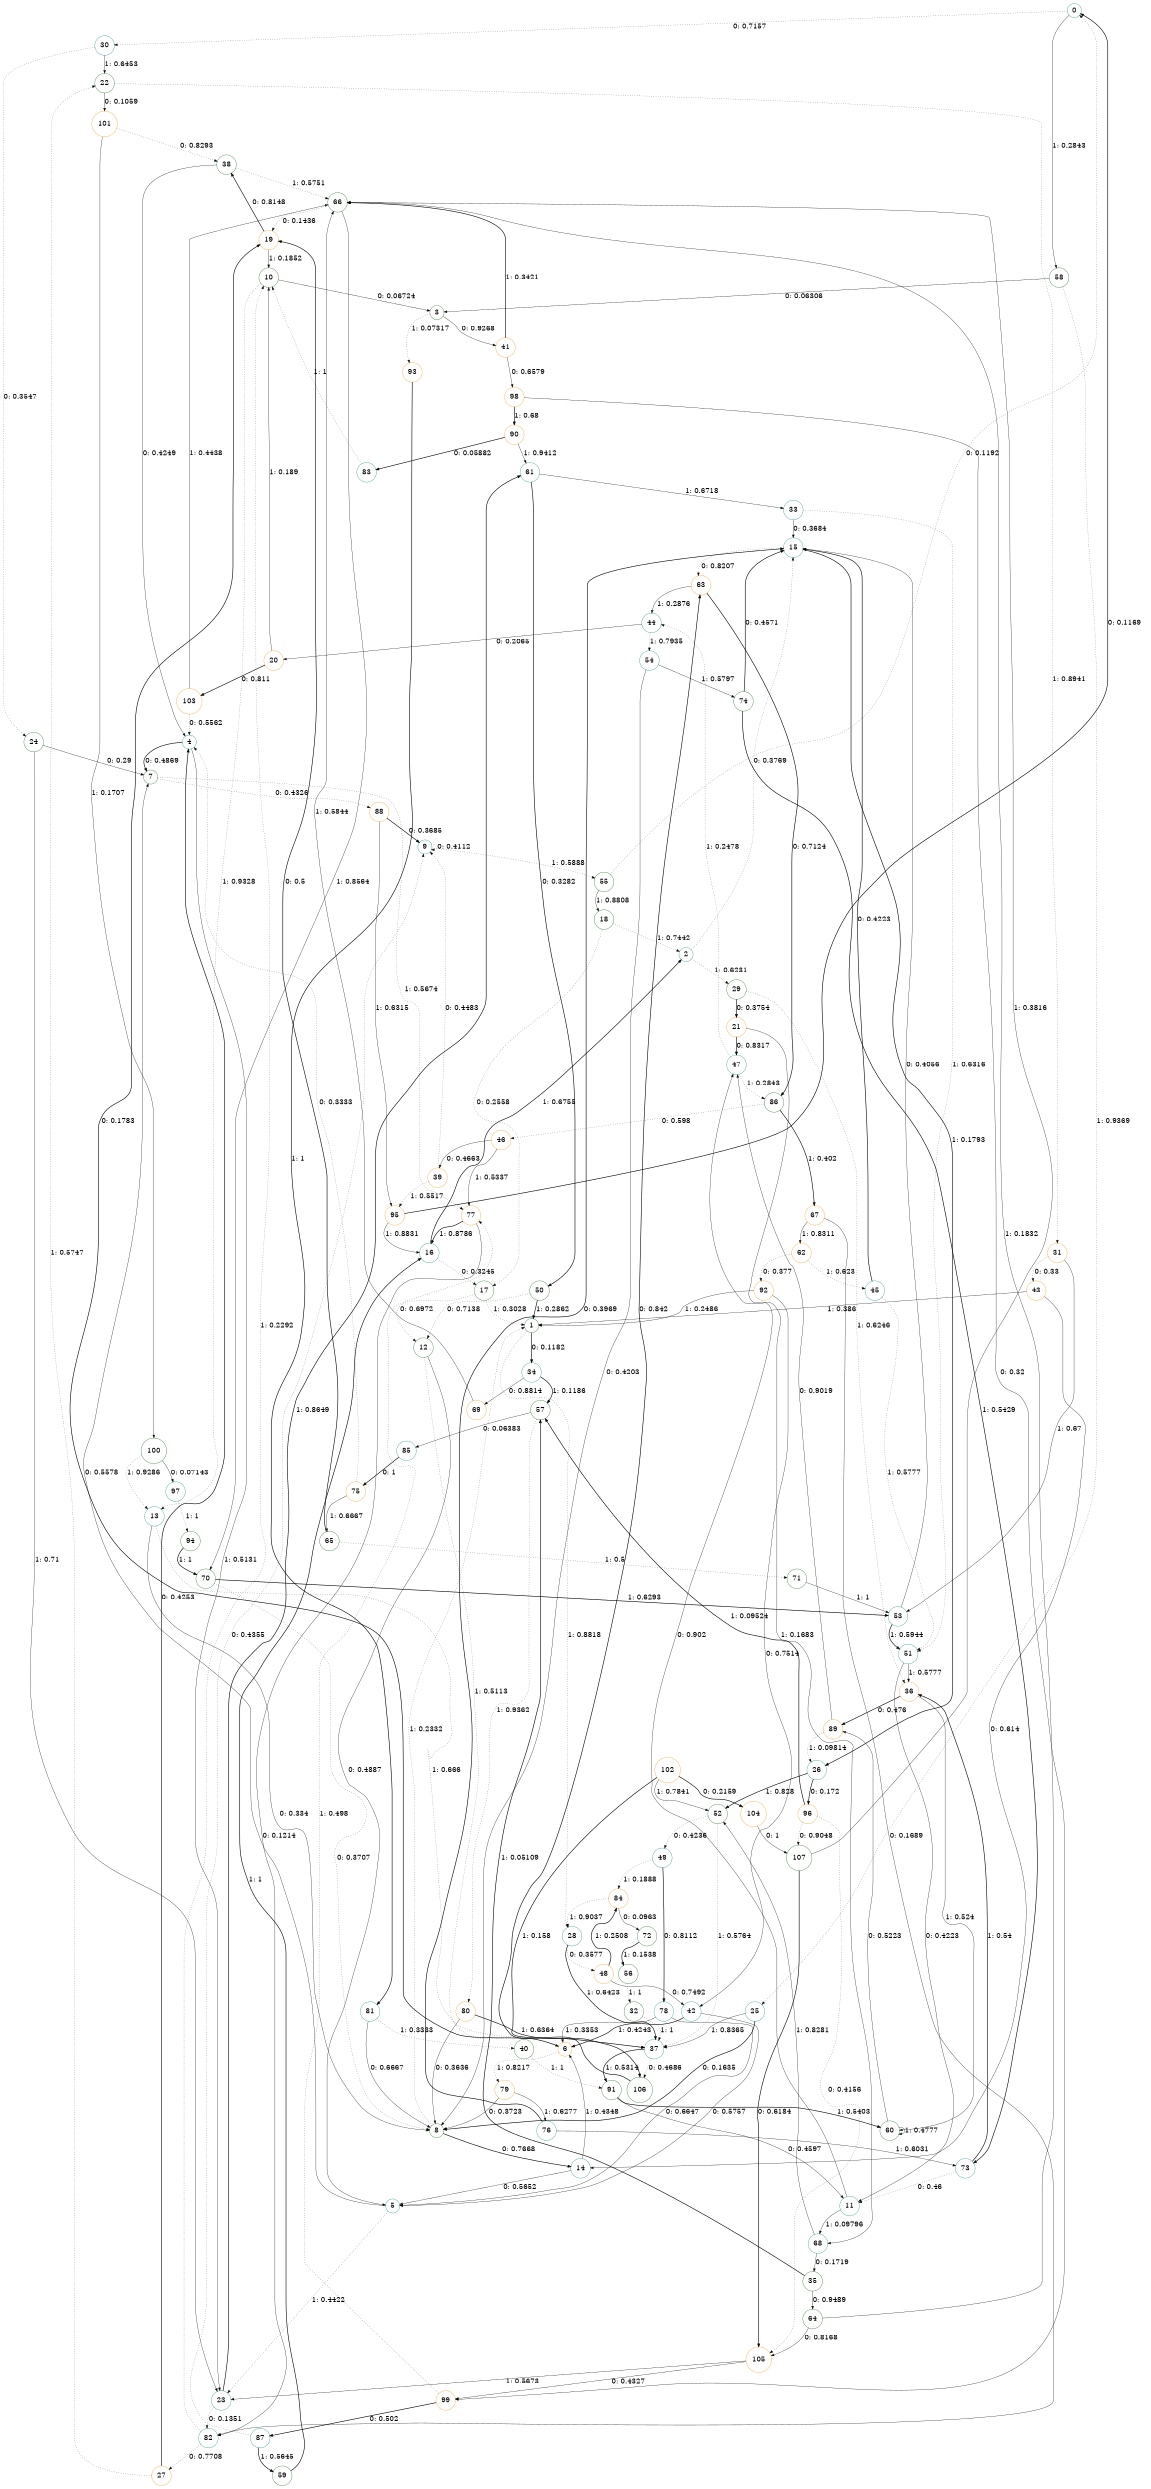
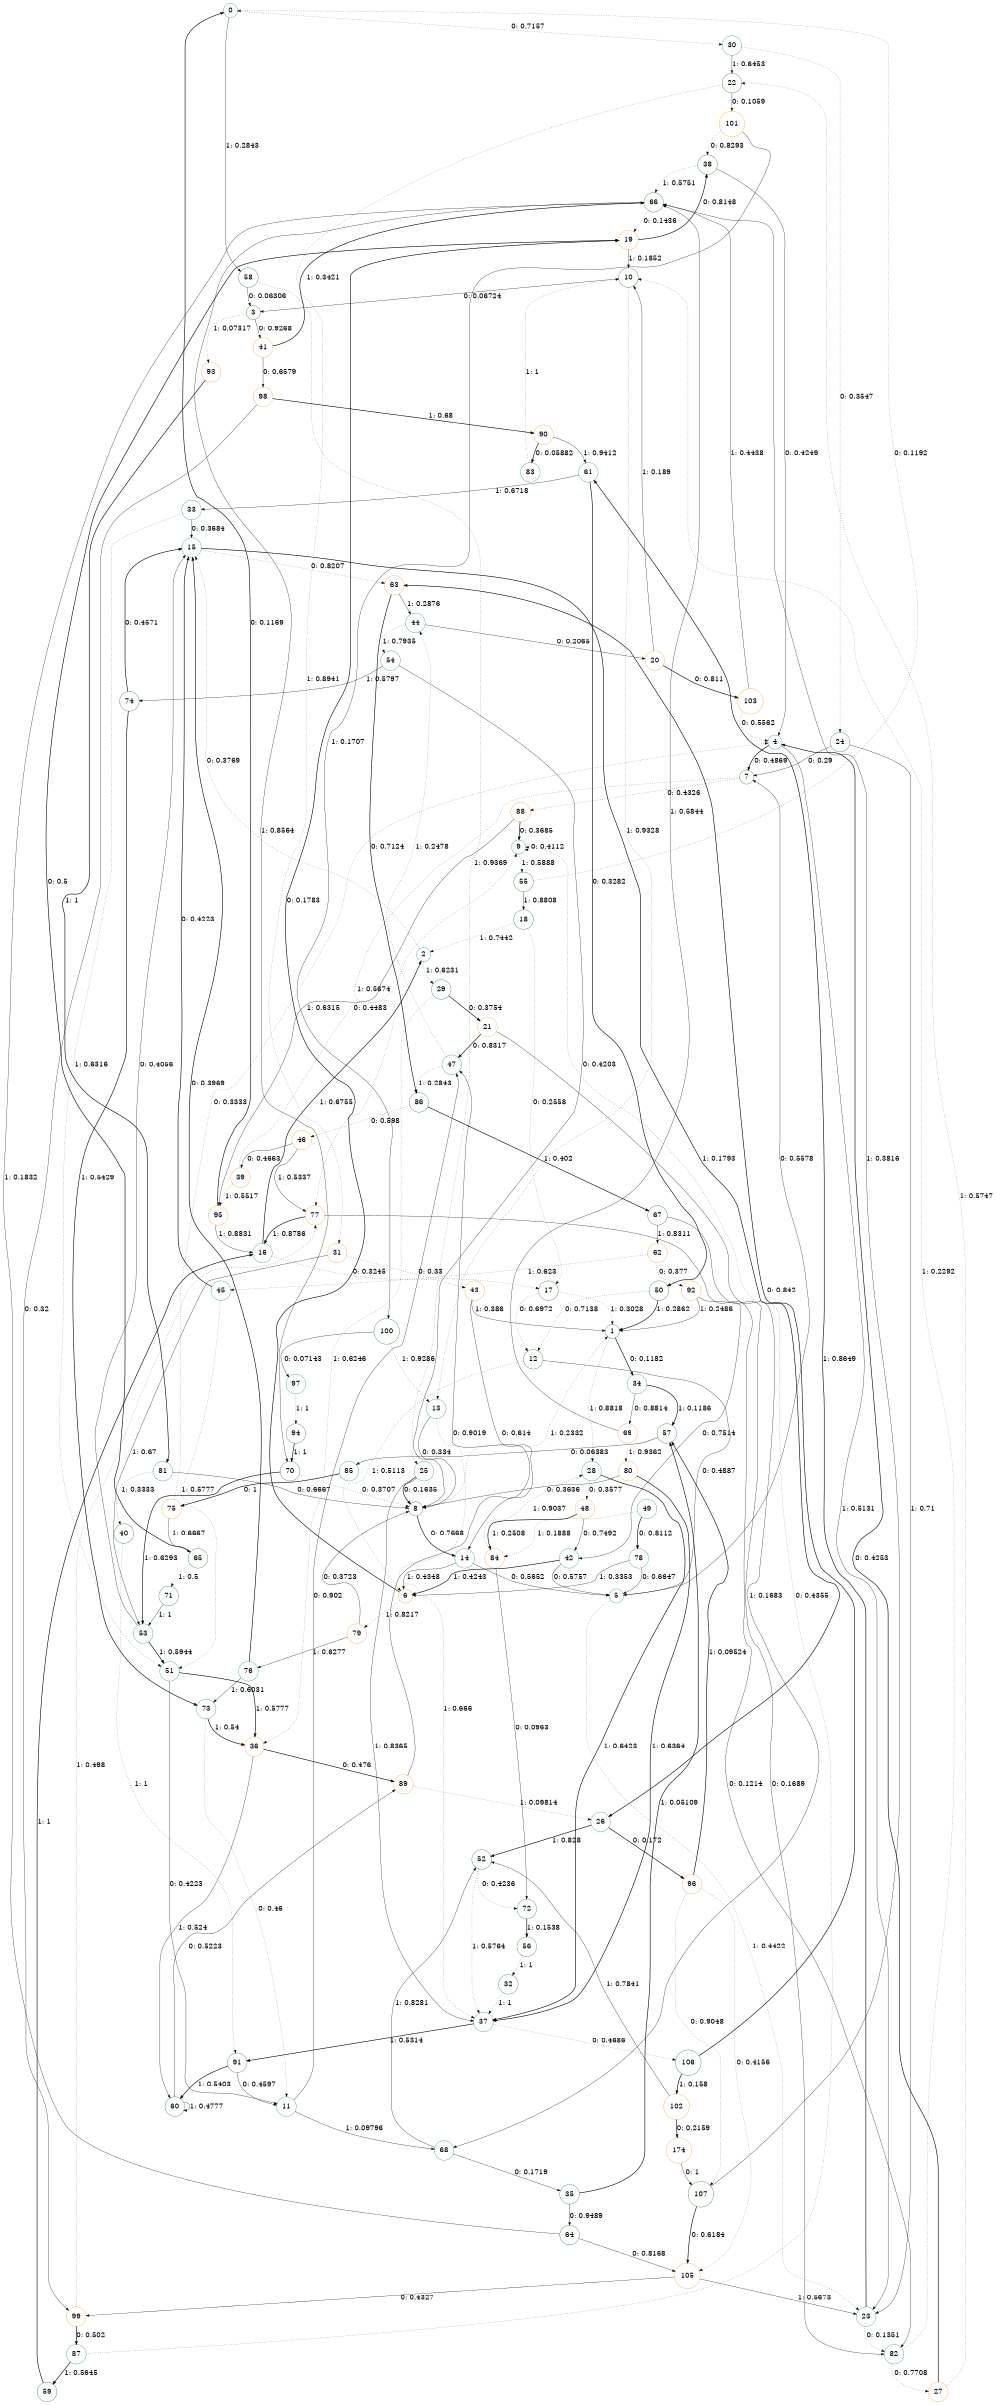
(815, 1215) -> (657, 1215)
(908, 1671) -> (242, 1683)
(753, 1814) -> (679, 2150)
(683, 1825) -> (485, 1898)
(515, 1949) -> (679, 2082)
